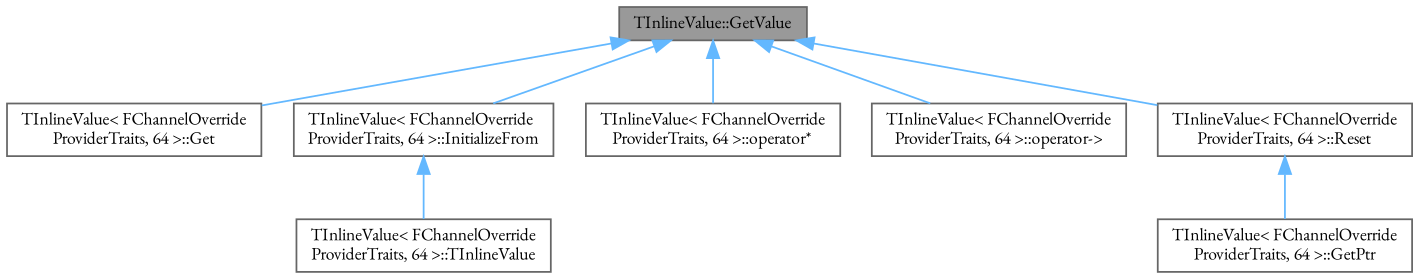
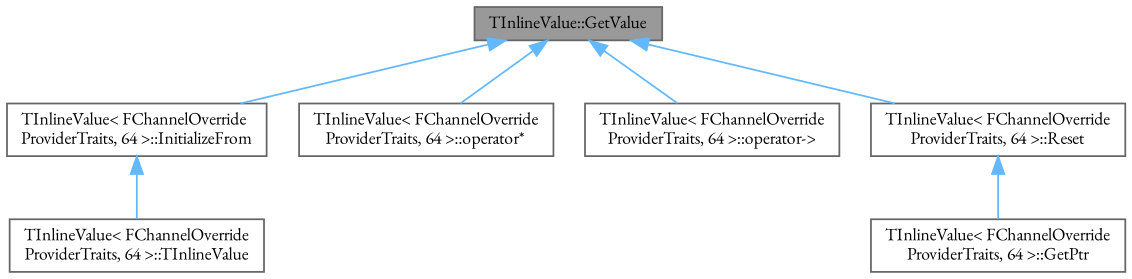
(134, 130) -> none
